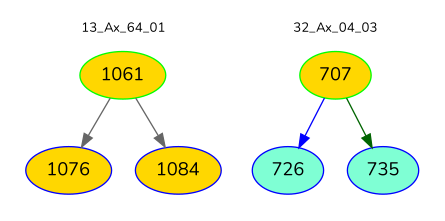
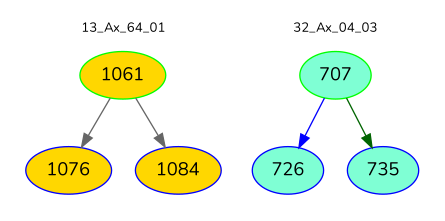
(335, 75) -> (335, 75)
